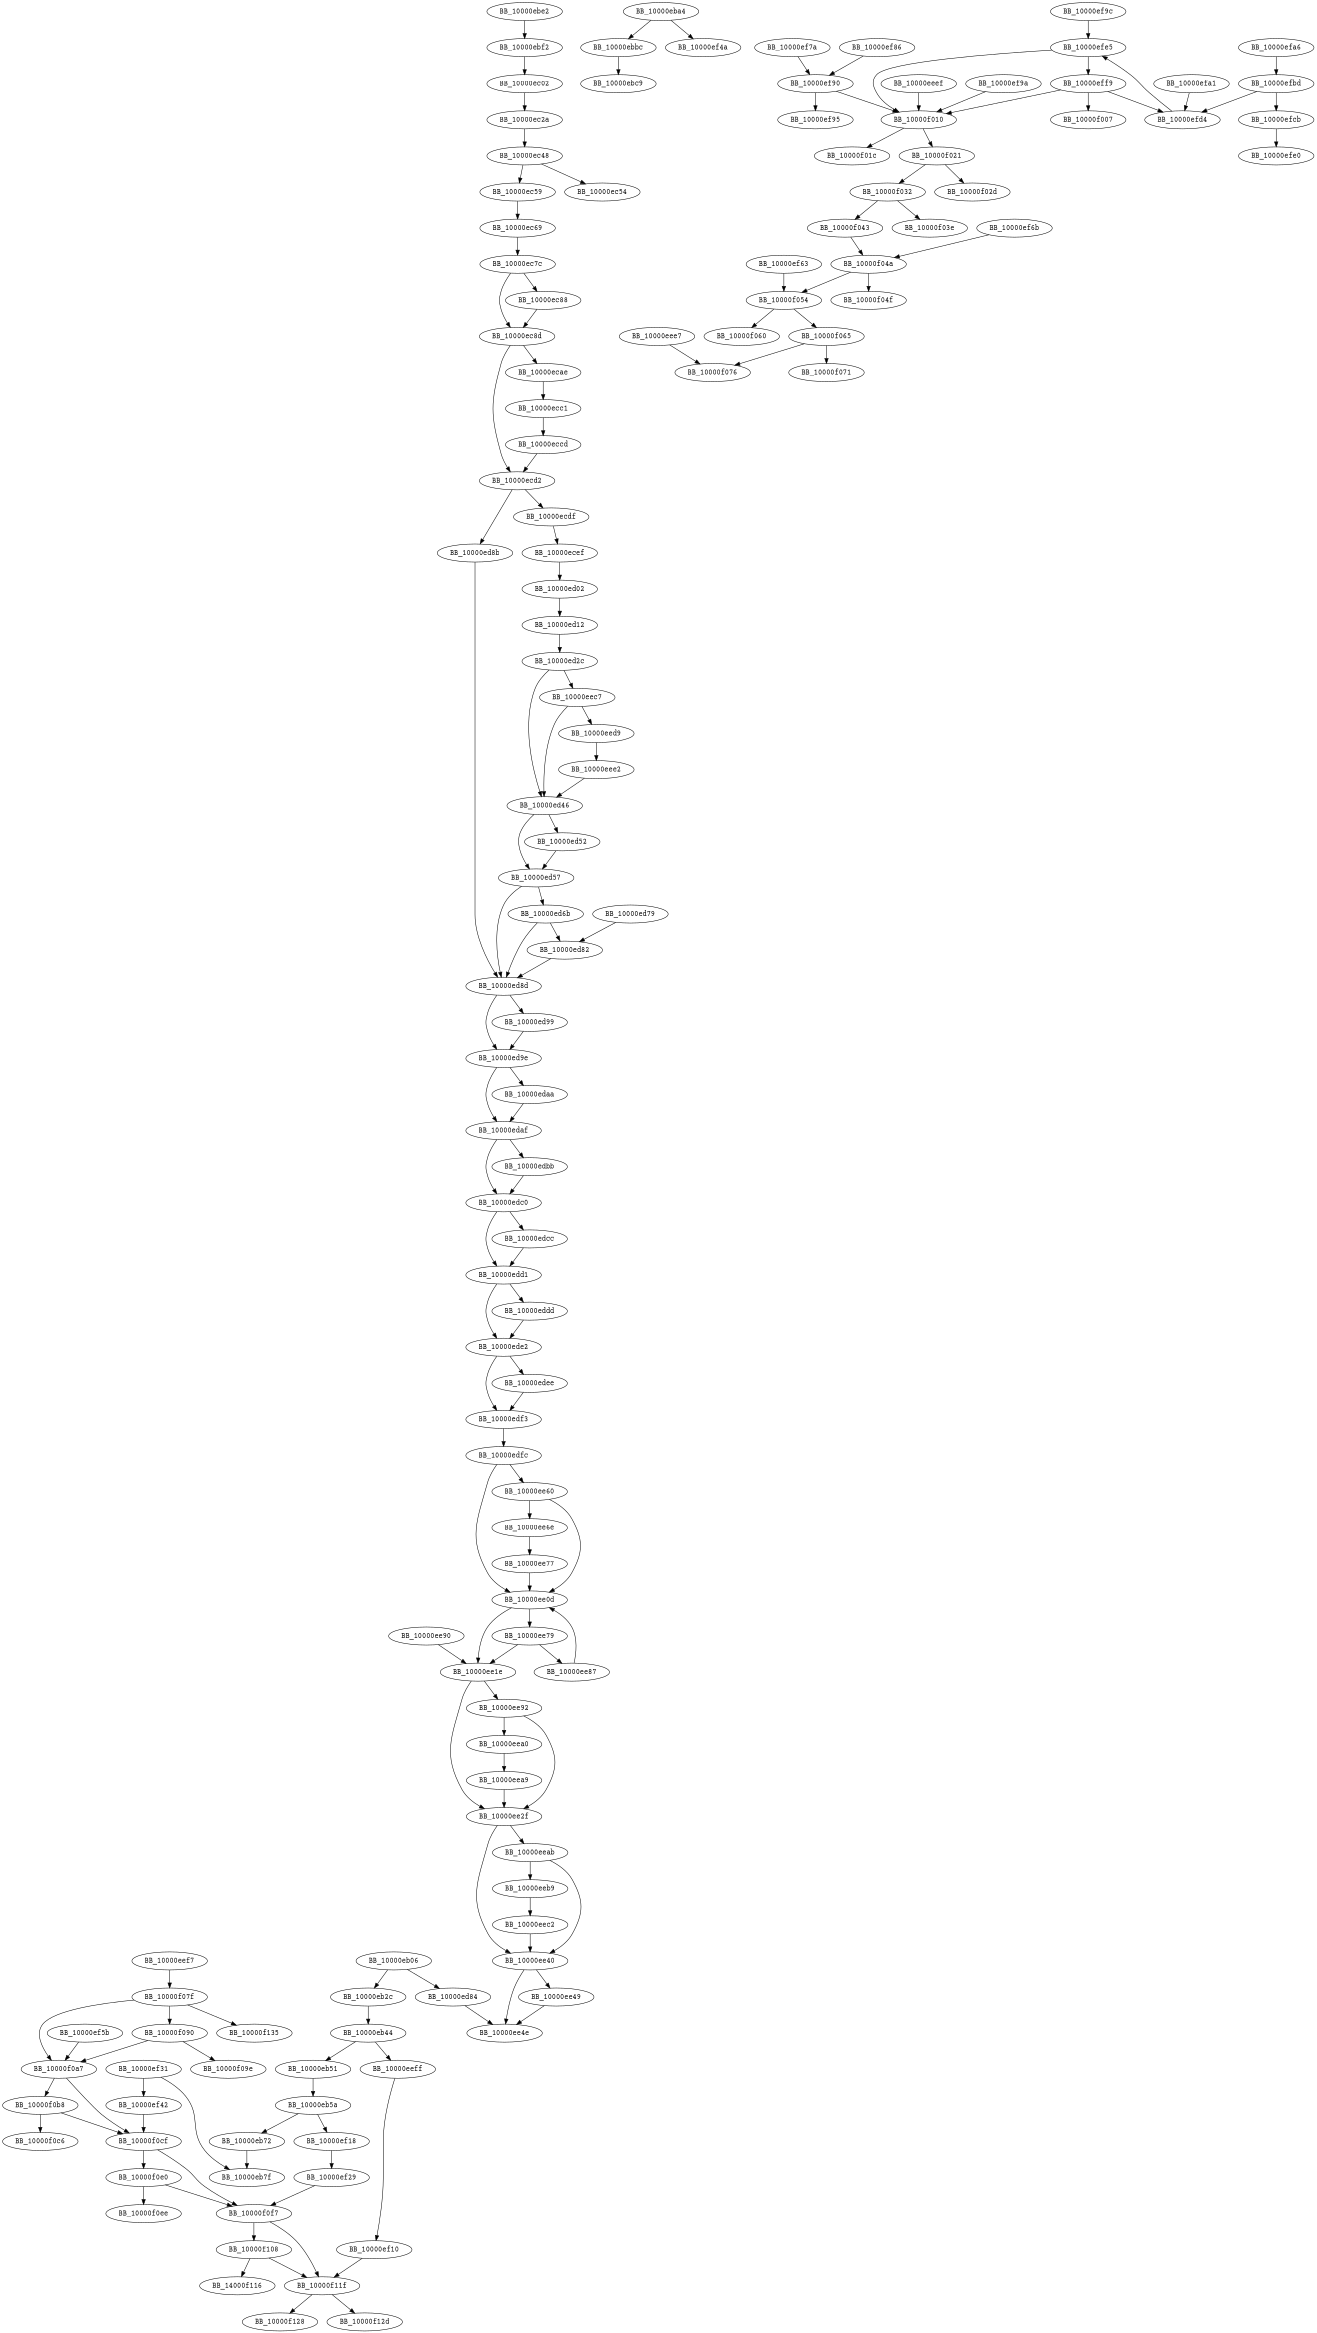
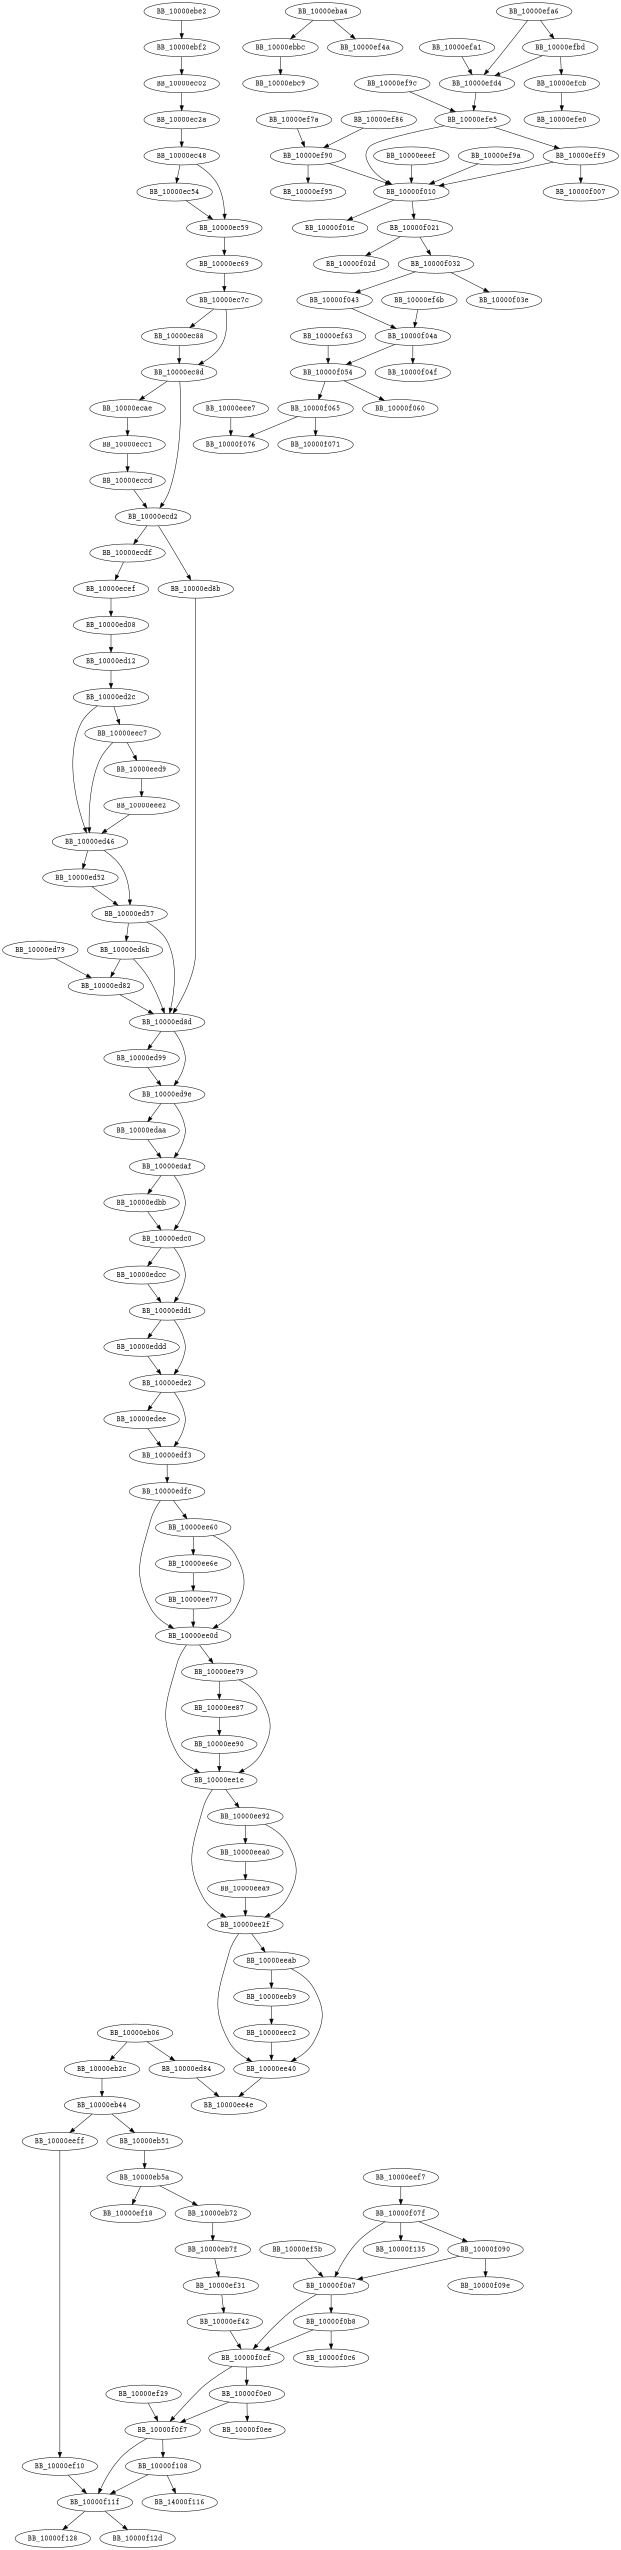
(1133, 101) -> (508, 46)
none -> (197, 209)
(560, 589) -> (111, 625)
(574, 1633) -> (219, 1724)
(556, 1997) -> none
(195, 2121) -> (216, 2265)
(332, 2157) -> none
